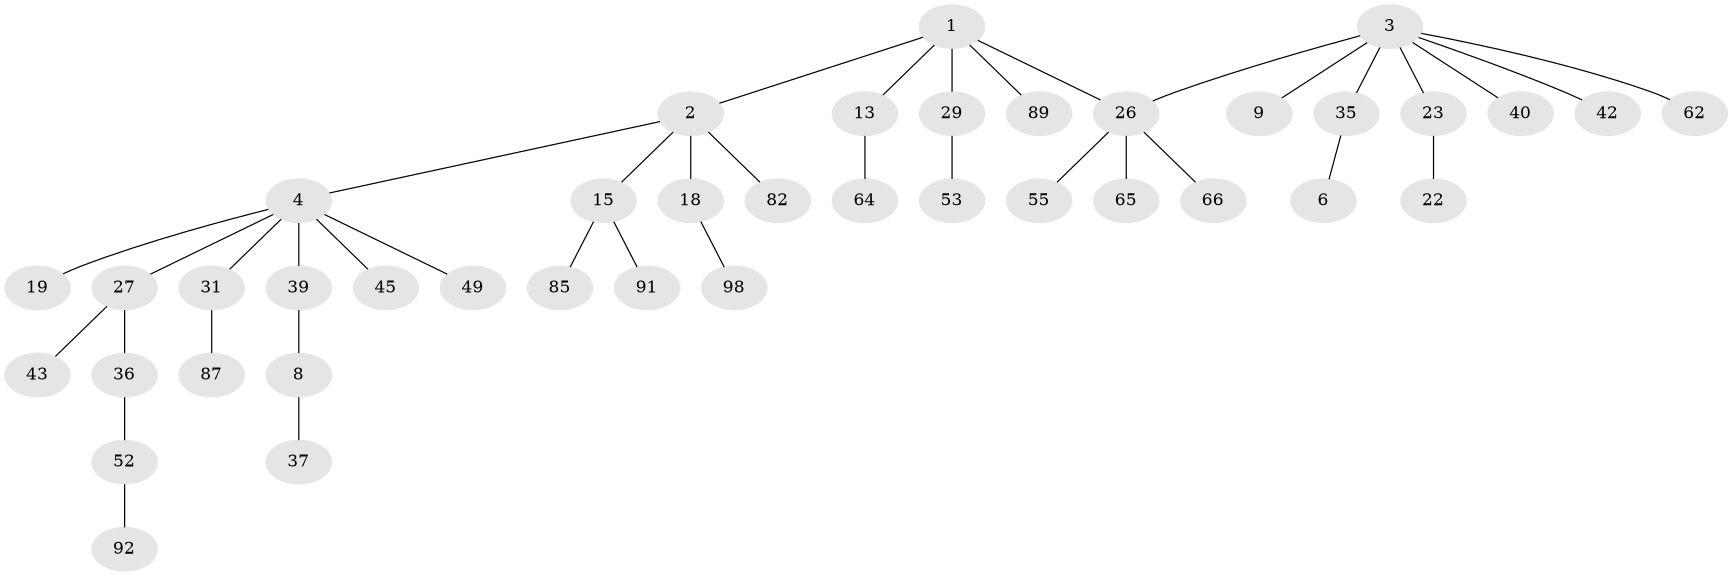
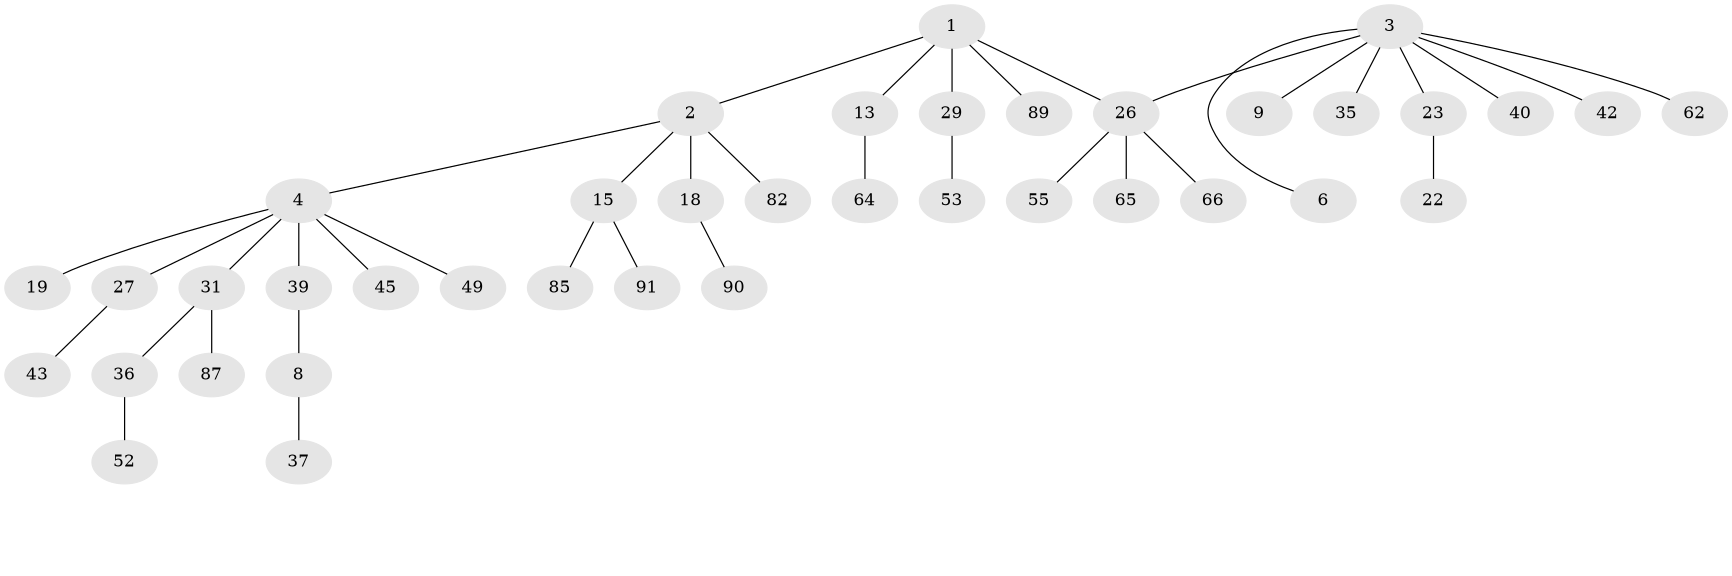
(1335, 157) -> (1221, 86)
(734, 288) -> (734, 288)
(125, 332) -> (168, 331)
(125, 549) -> none
